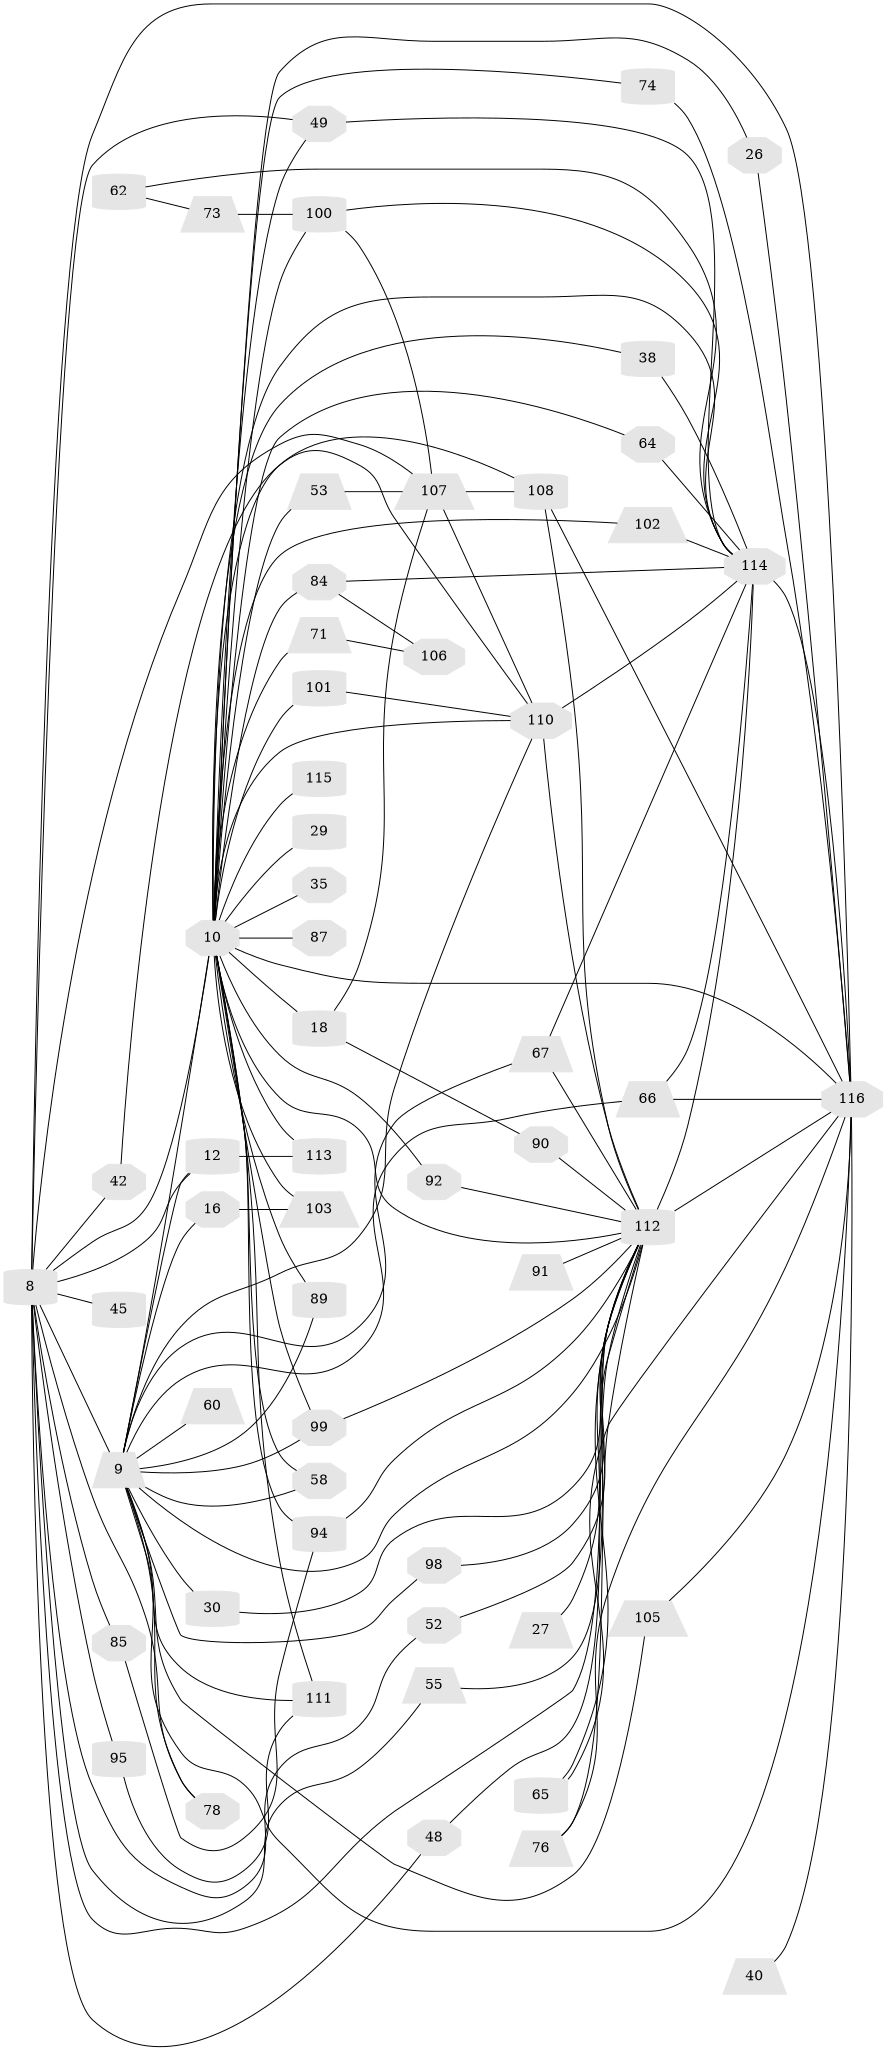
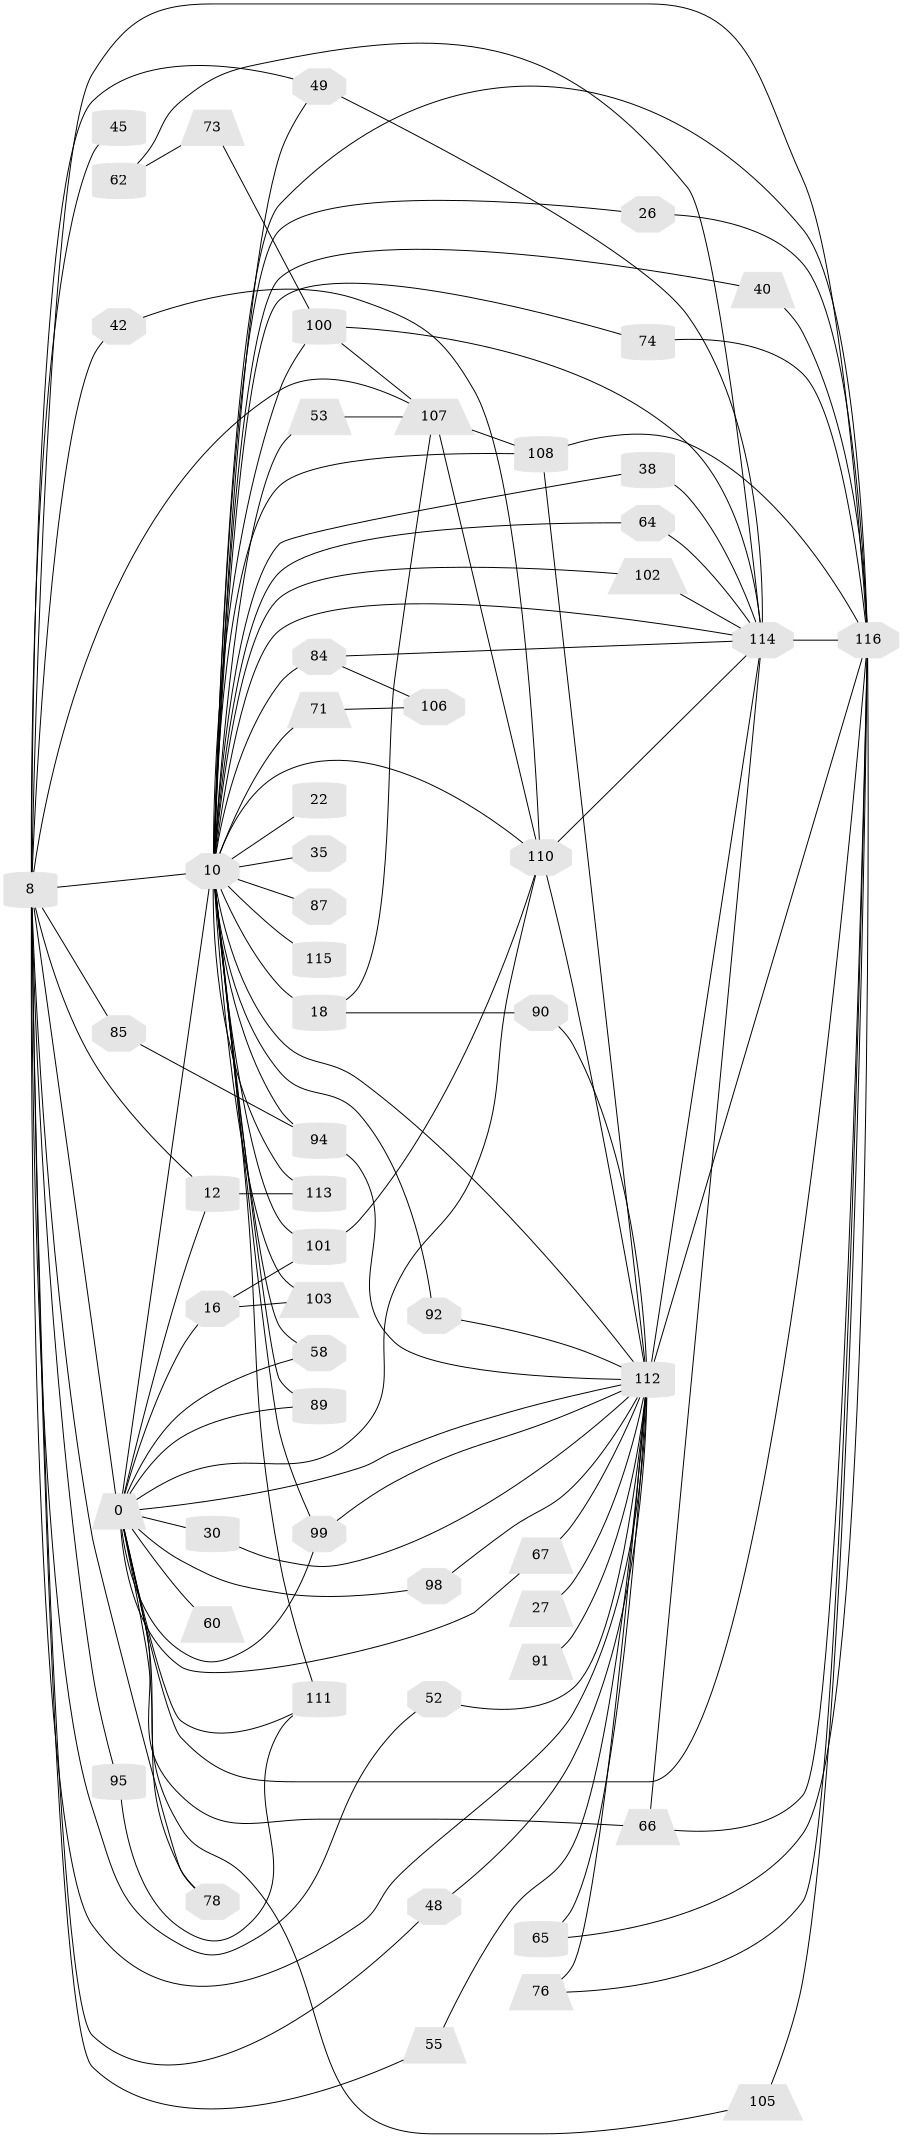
none -> (266, 306)
(648, 810) -> none
(319, 832) -> (319, 800)
none -> (272, 1274)
(119, 1470) -> (119, 1511)
